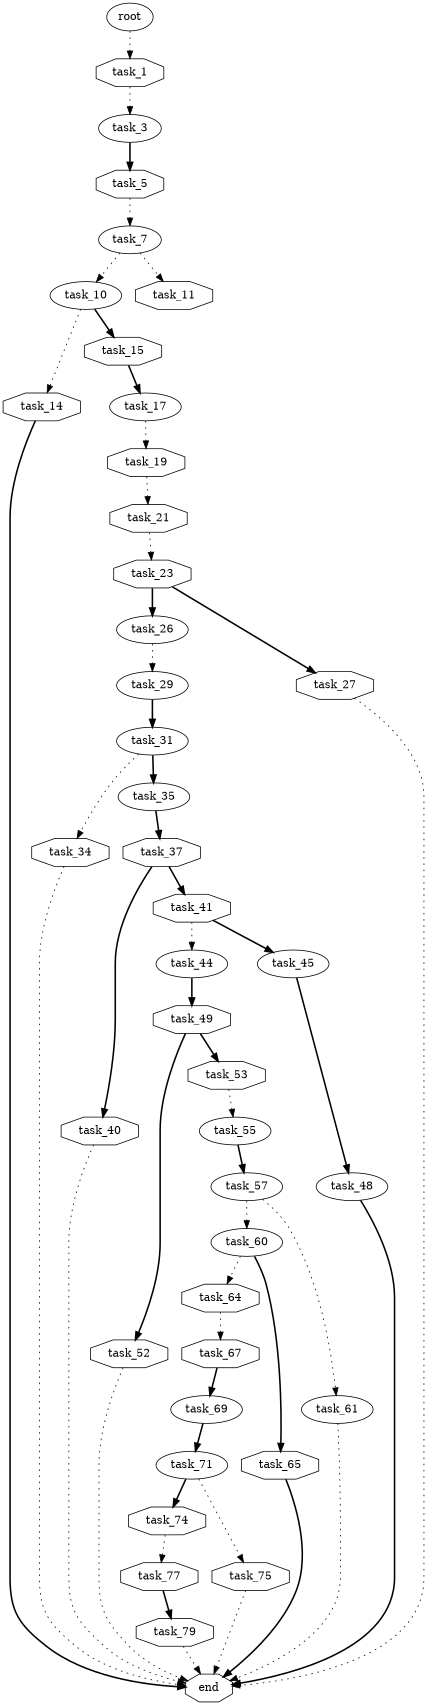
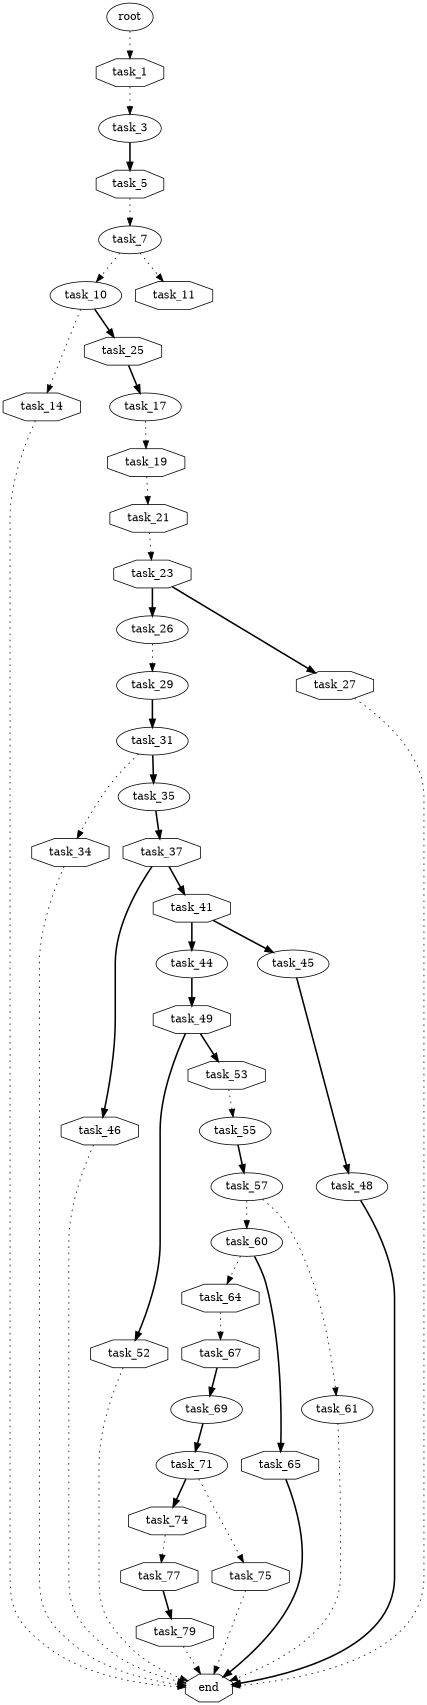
(123, 351) -> (123, 351)
(192, 932) -> (192, 932)
(10, 1108) -> (10, 1108)
(100, 1131) -> (100, 1131)
